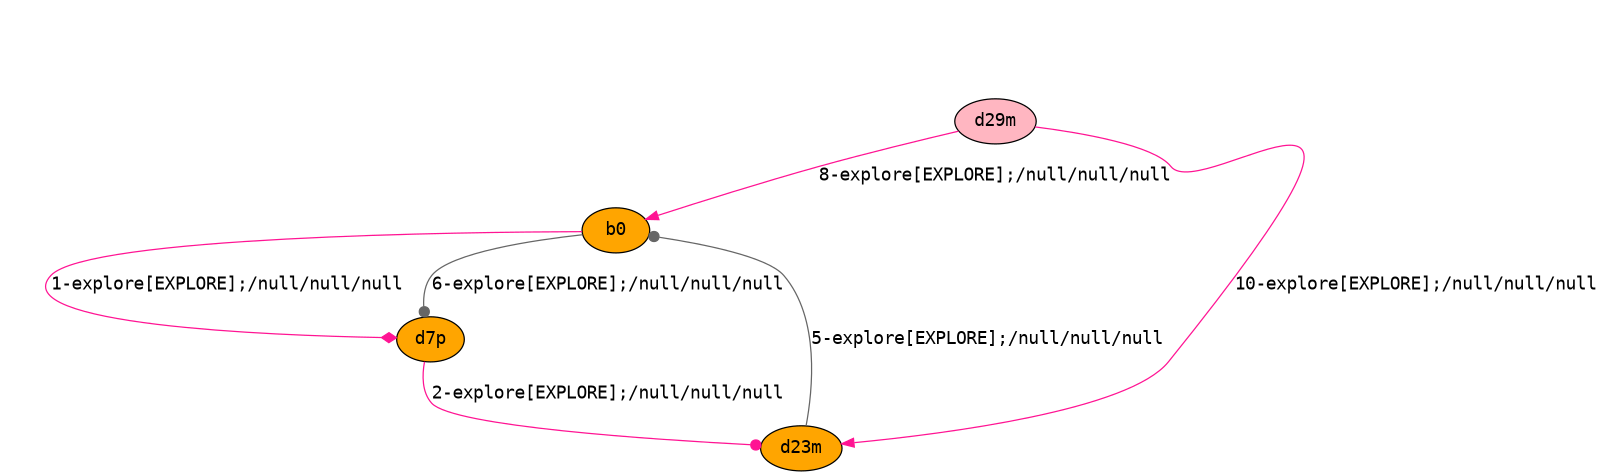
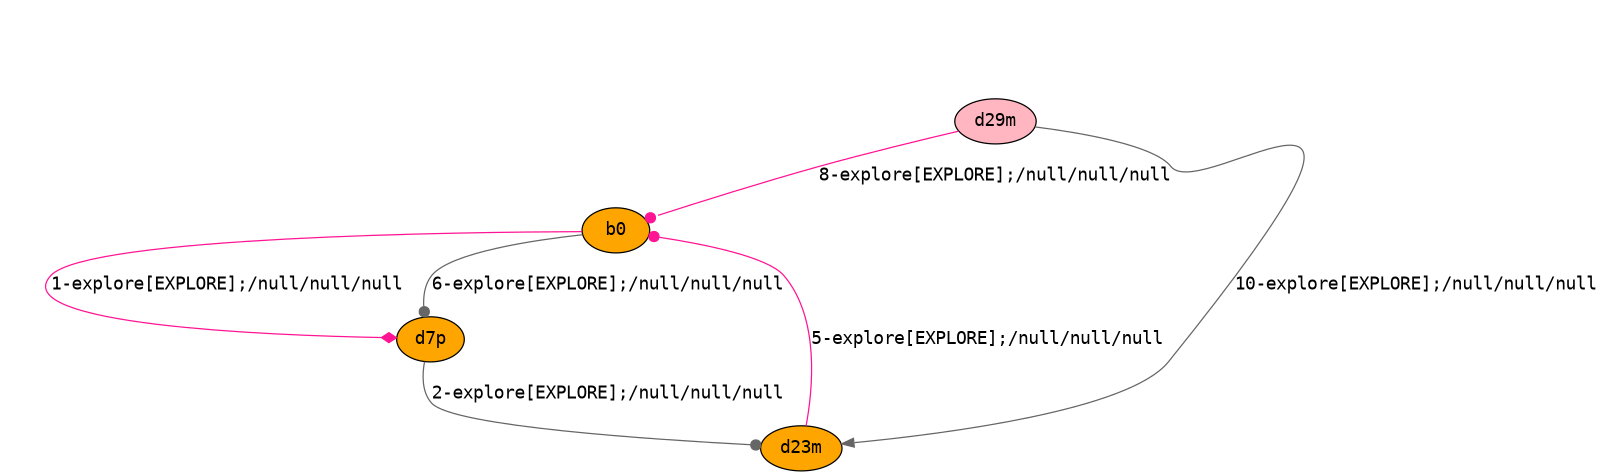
(807, 170) -> (807, 170)
(1231, 281) -> (1231, 281)
(791, 286) -> (791, 286)
(568, 431) -> (568, 431)
